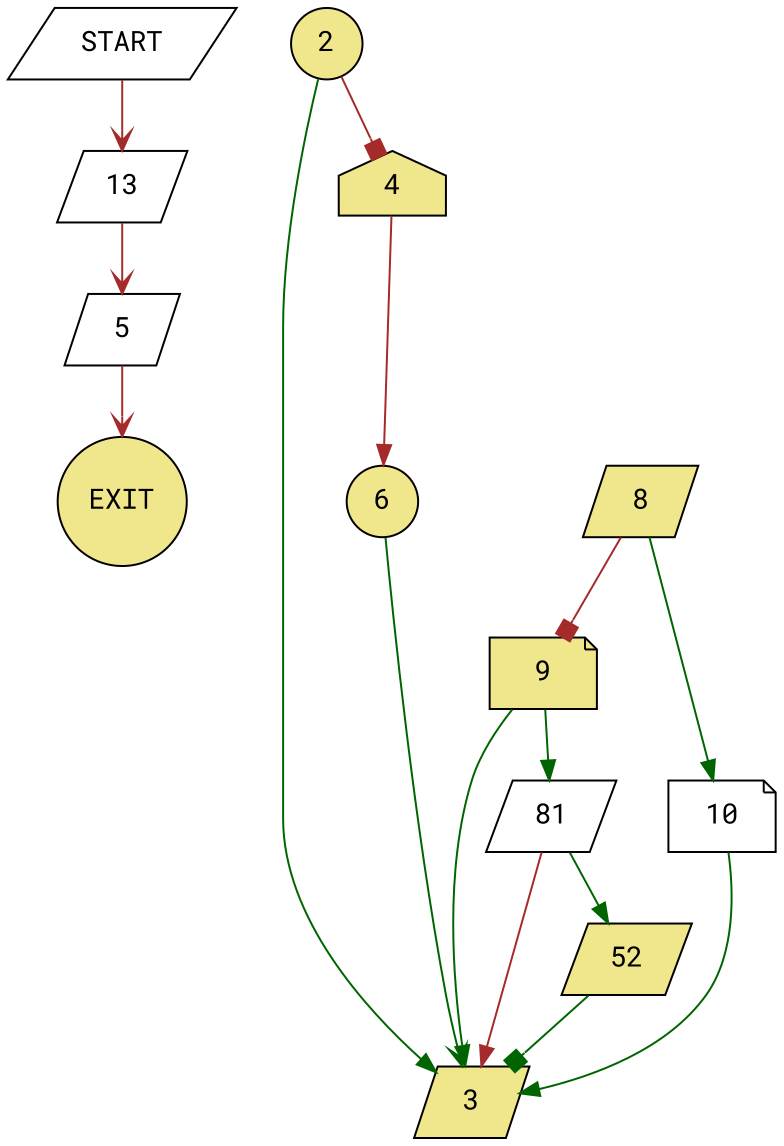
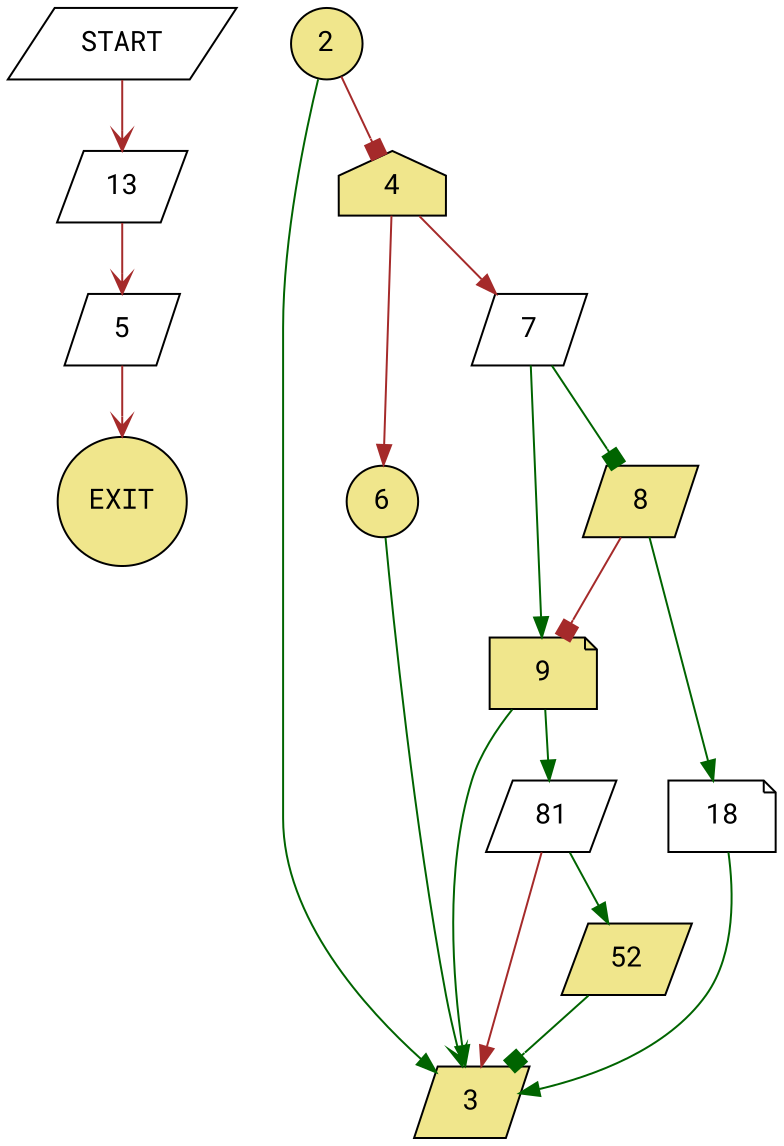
none -> (529, 330)
(722, 816) -> (722, 816)
